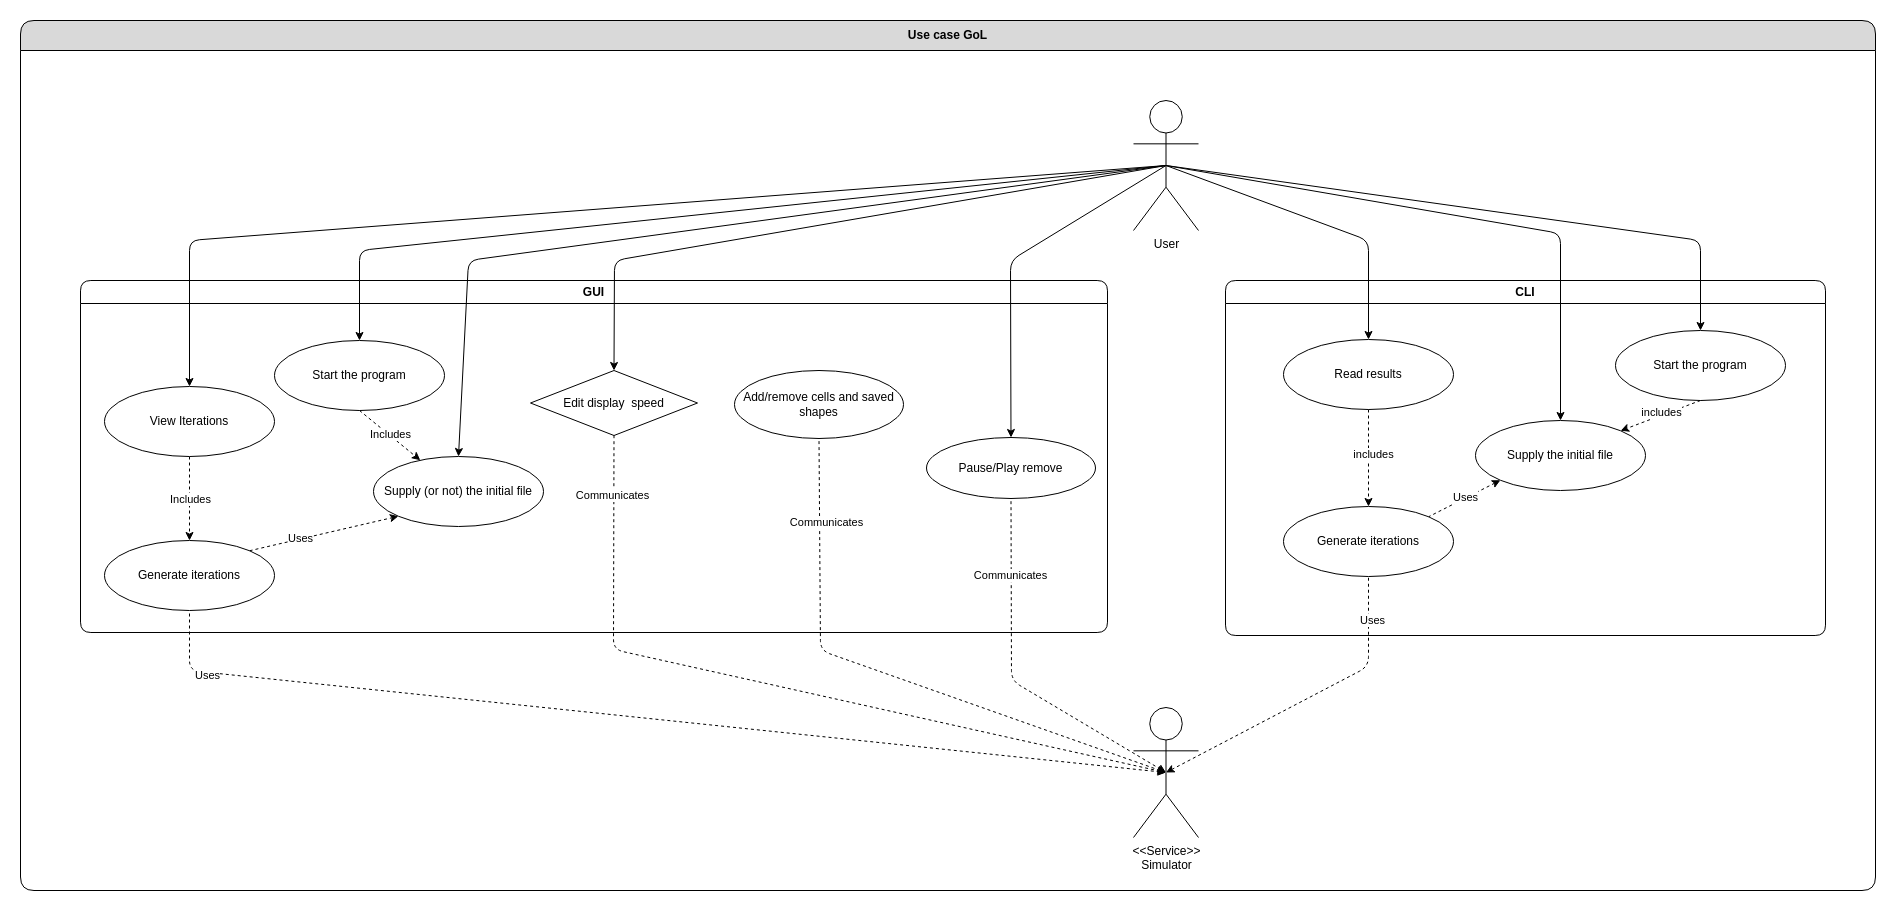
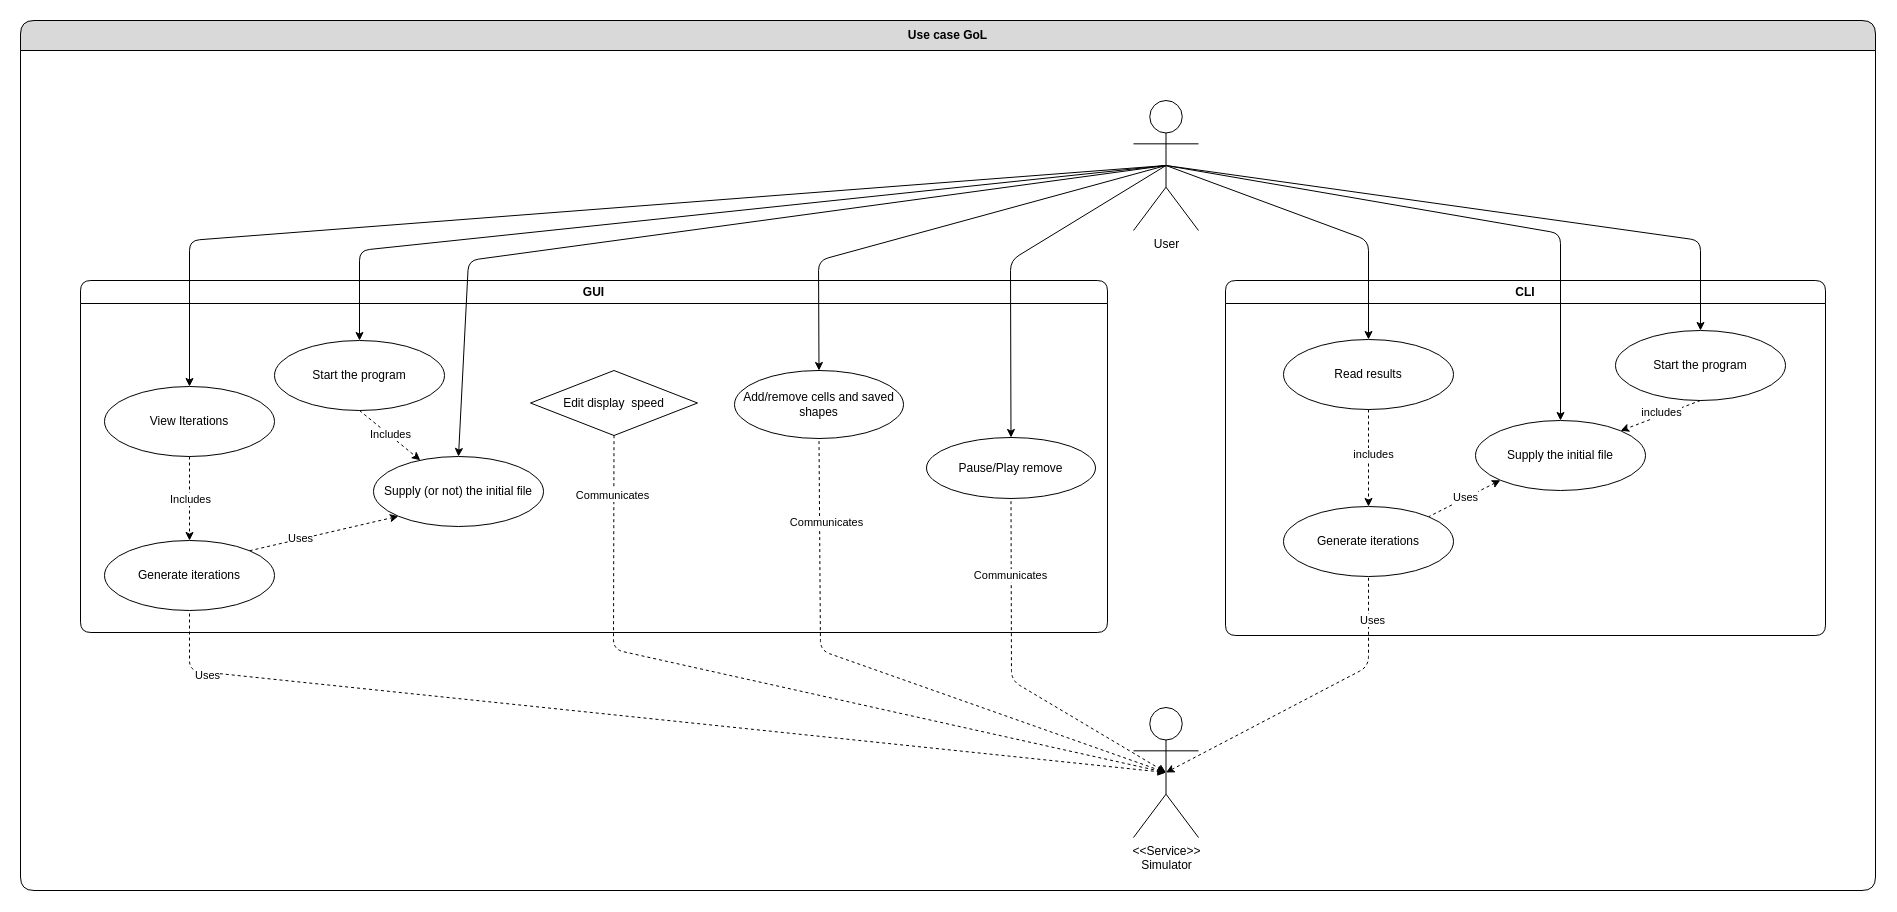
(835, 222) -> none
none -> (943, 226)
